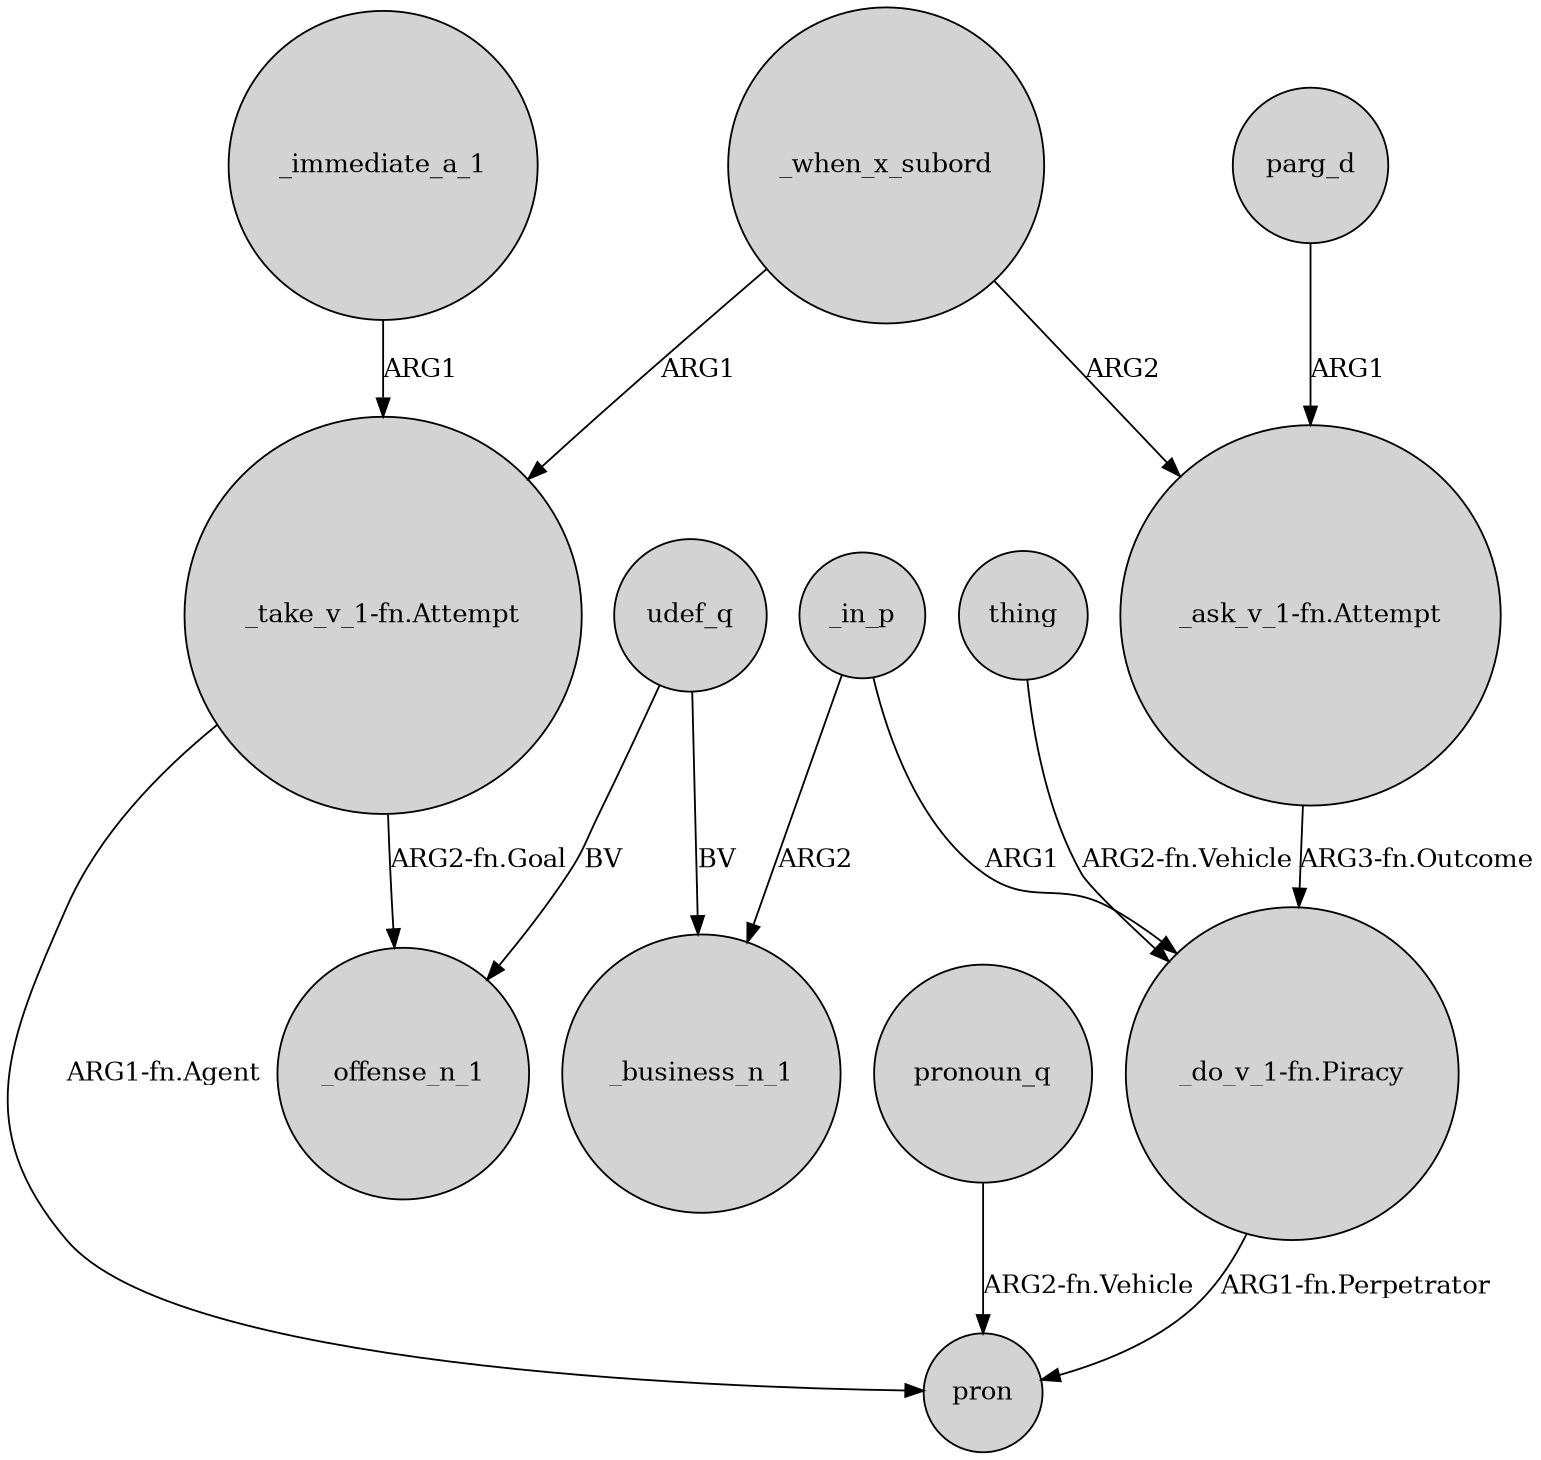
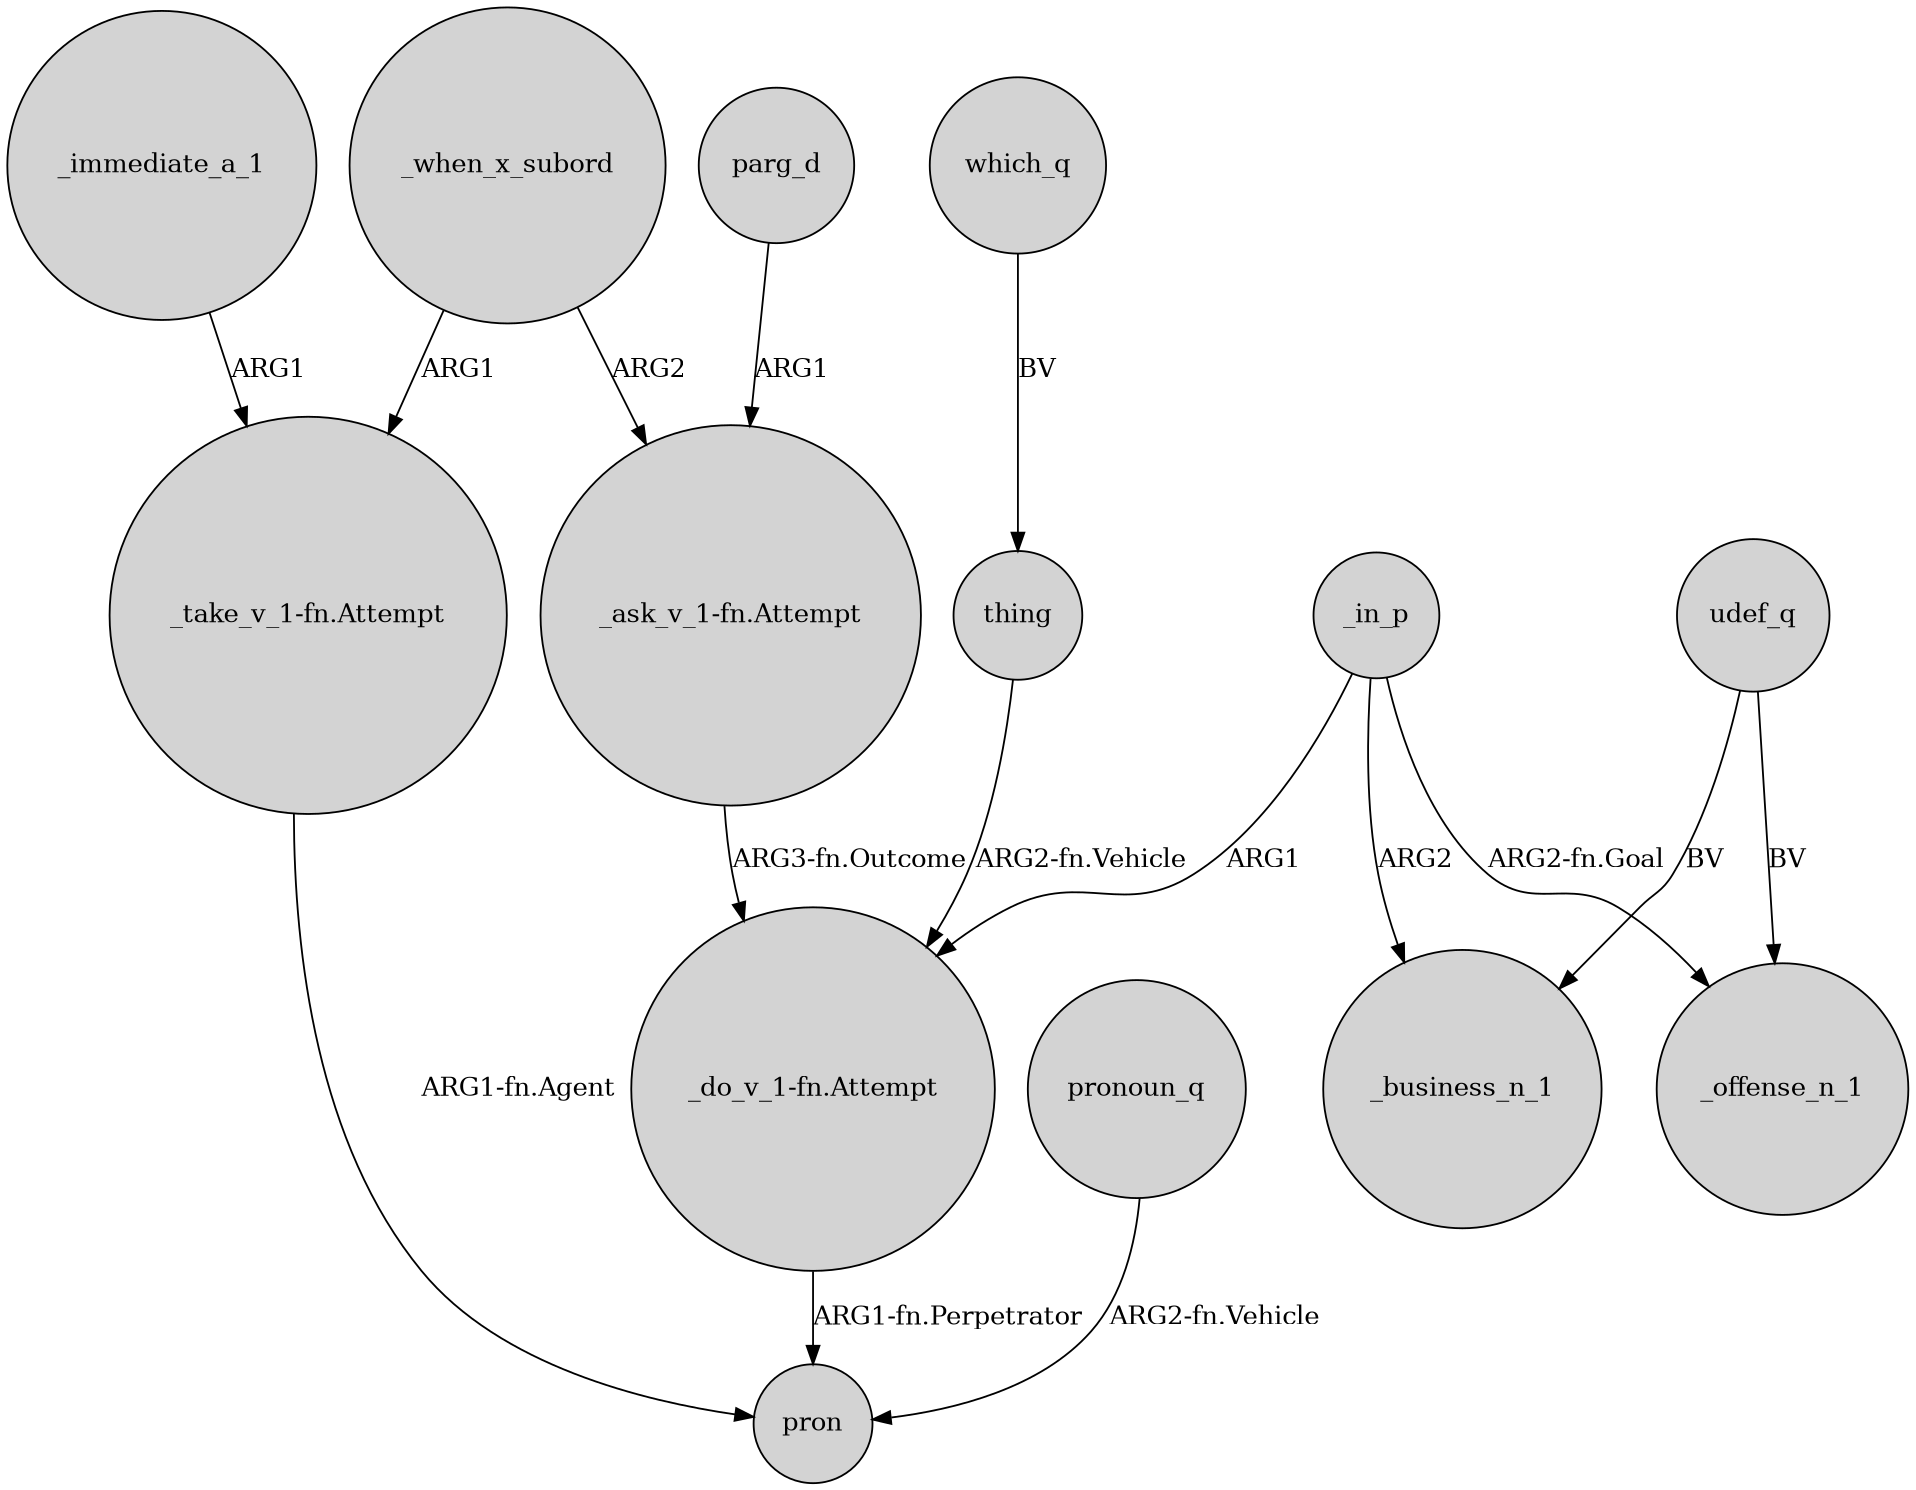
none -> (1018, 165)
(390, 872) -> (1494, 878)
(1292, 1074) -> (813, 1089)
